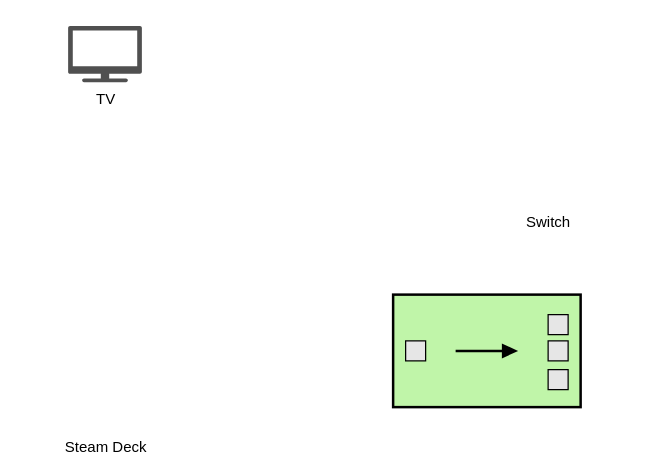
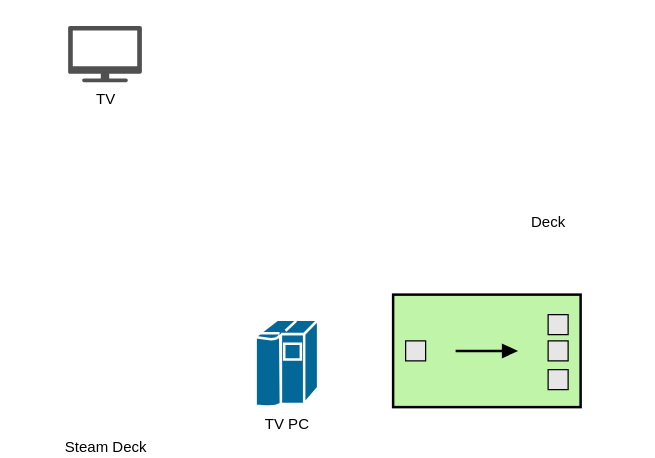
(549, 222) -> (549, 222)
none -> (287, 363)
